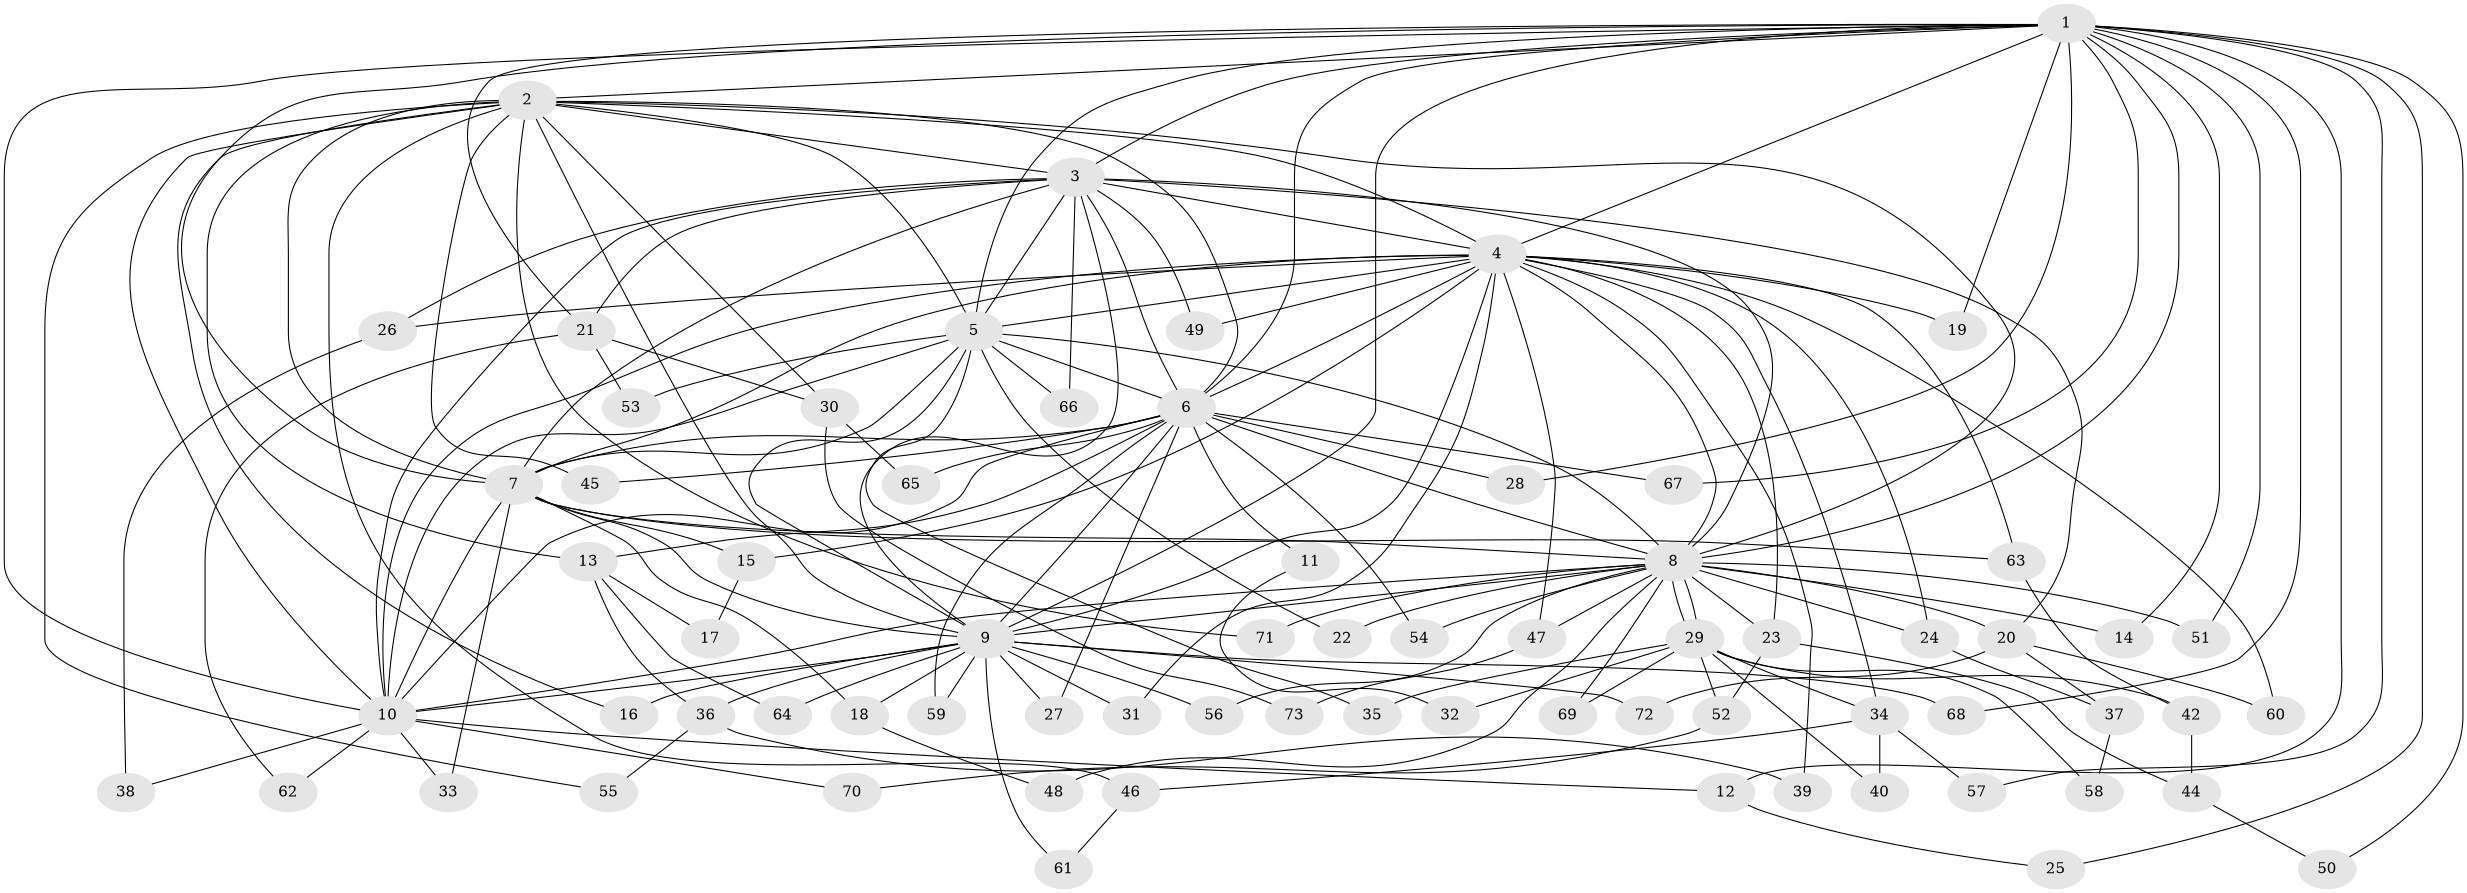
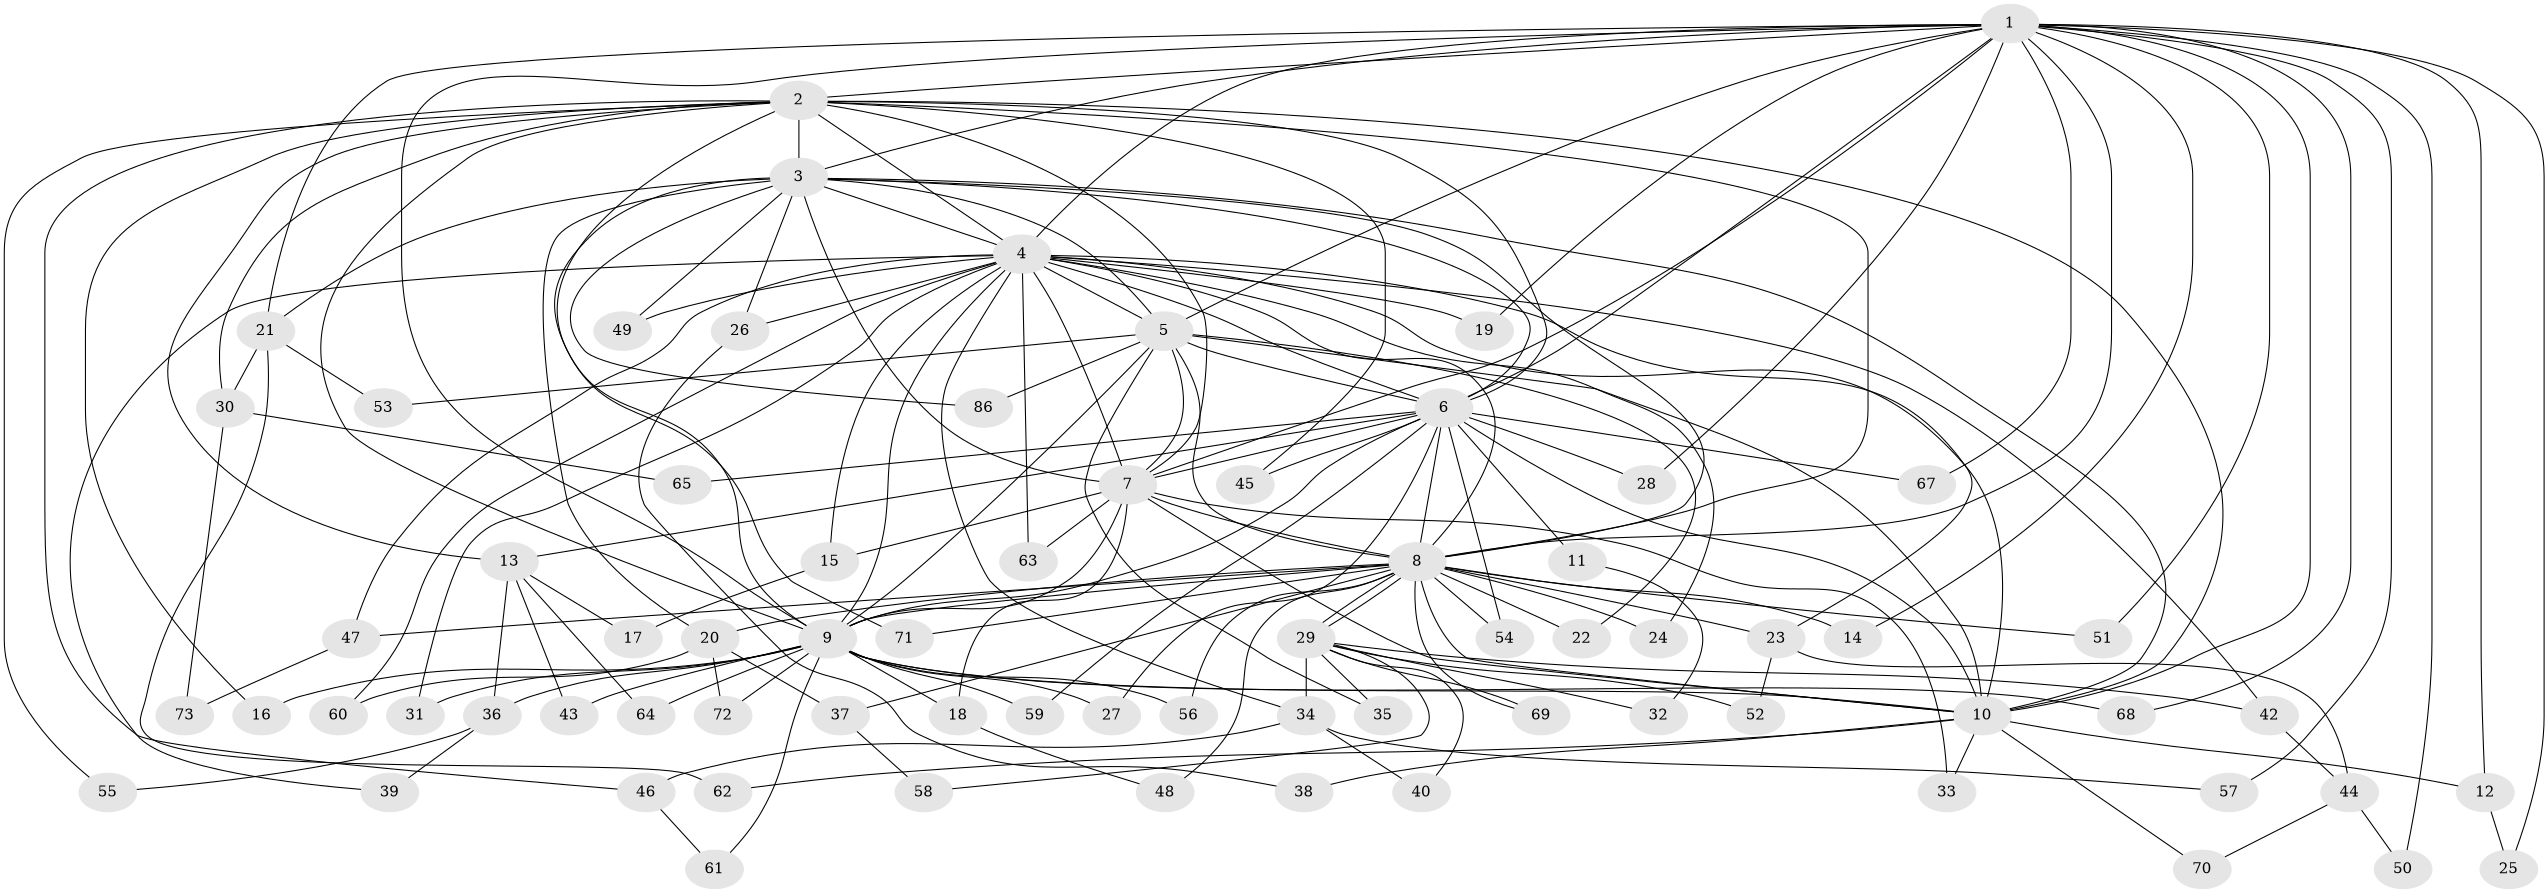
(810, 147) -> none
(1069, 408) -> (984, 408)
(2077, 650) -> (1716, 333)
(2035, 683) -> (1142, 635)
none -> (569, 716)
(1292, 770) -> (2276, 831)
